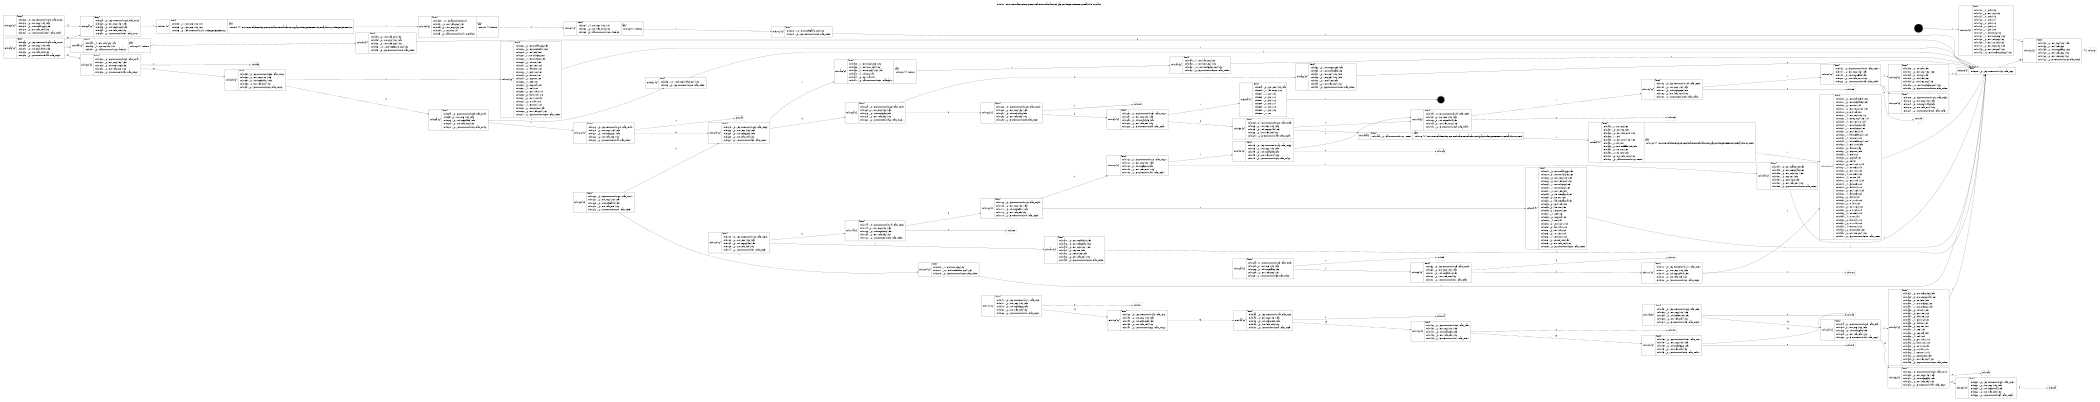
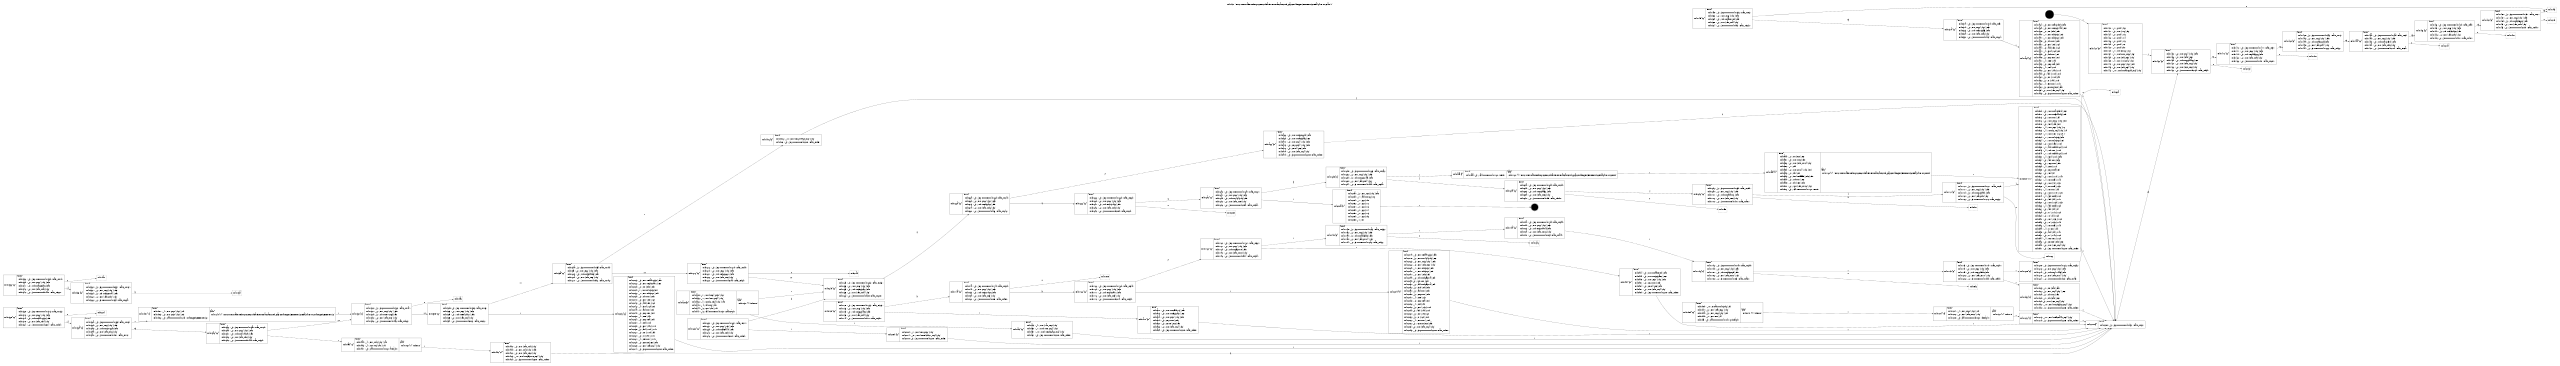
(385, 27) -> (343, 314)
(72, 37) -> (168, 331)
none -> (2213, 58)
none -> (2115, 92)
(798, 98) -> (791, 295)
(1672, 118) -> none
(1919, 119) -> none
(1352, 124) -> (1445, 184)
none -> (101, 313)
(1885, 353) -> none
